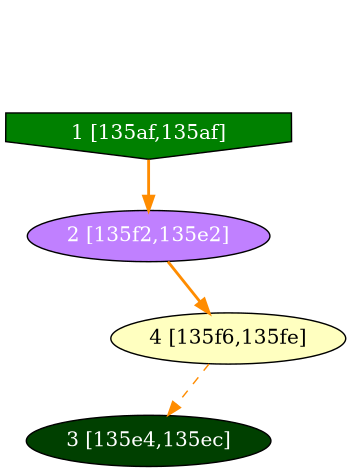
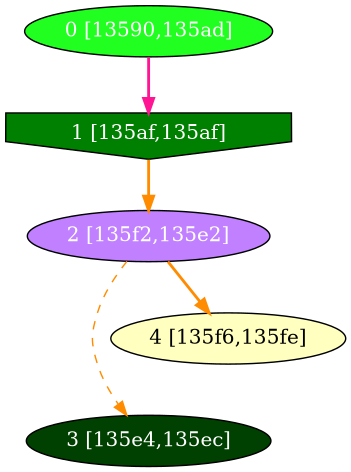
none -> (149, 31)
(193, 384) -> (93, 331)
